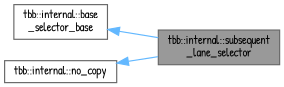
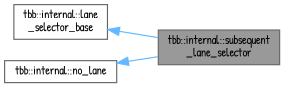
(61, 22) -> (61, 22)
(61, 72) -> (61, 72)
